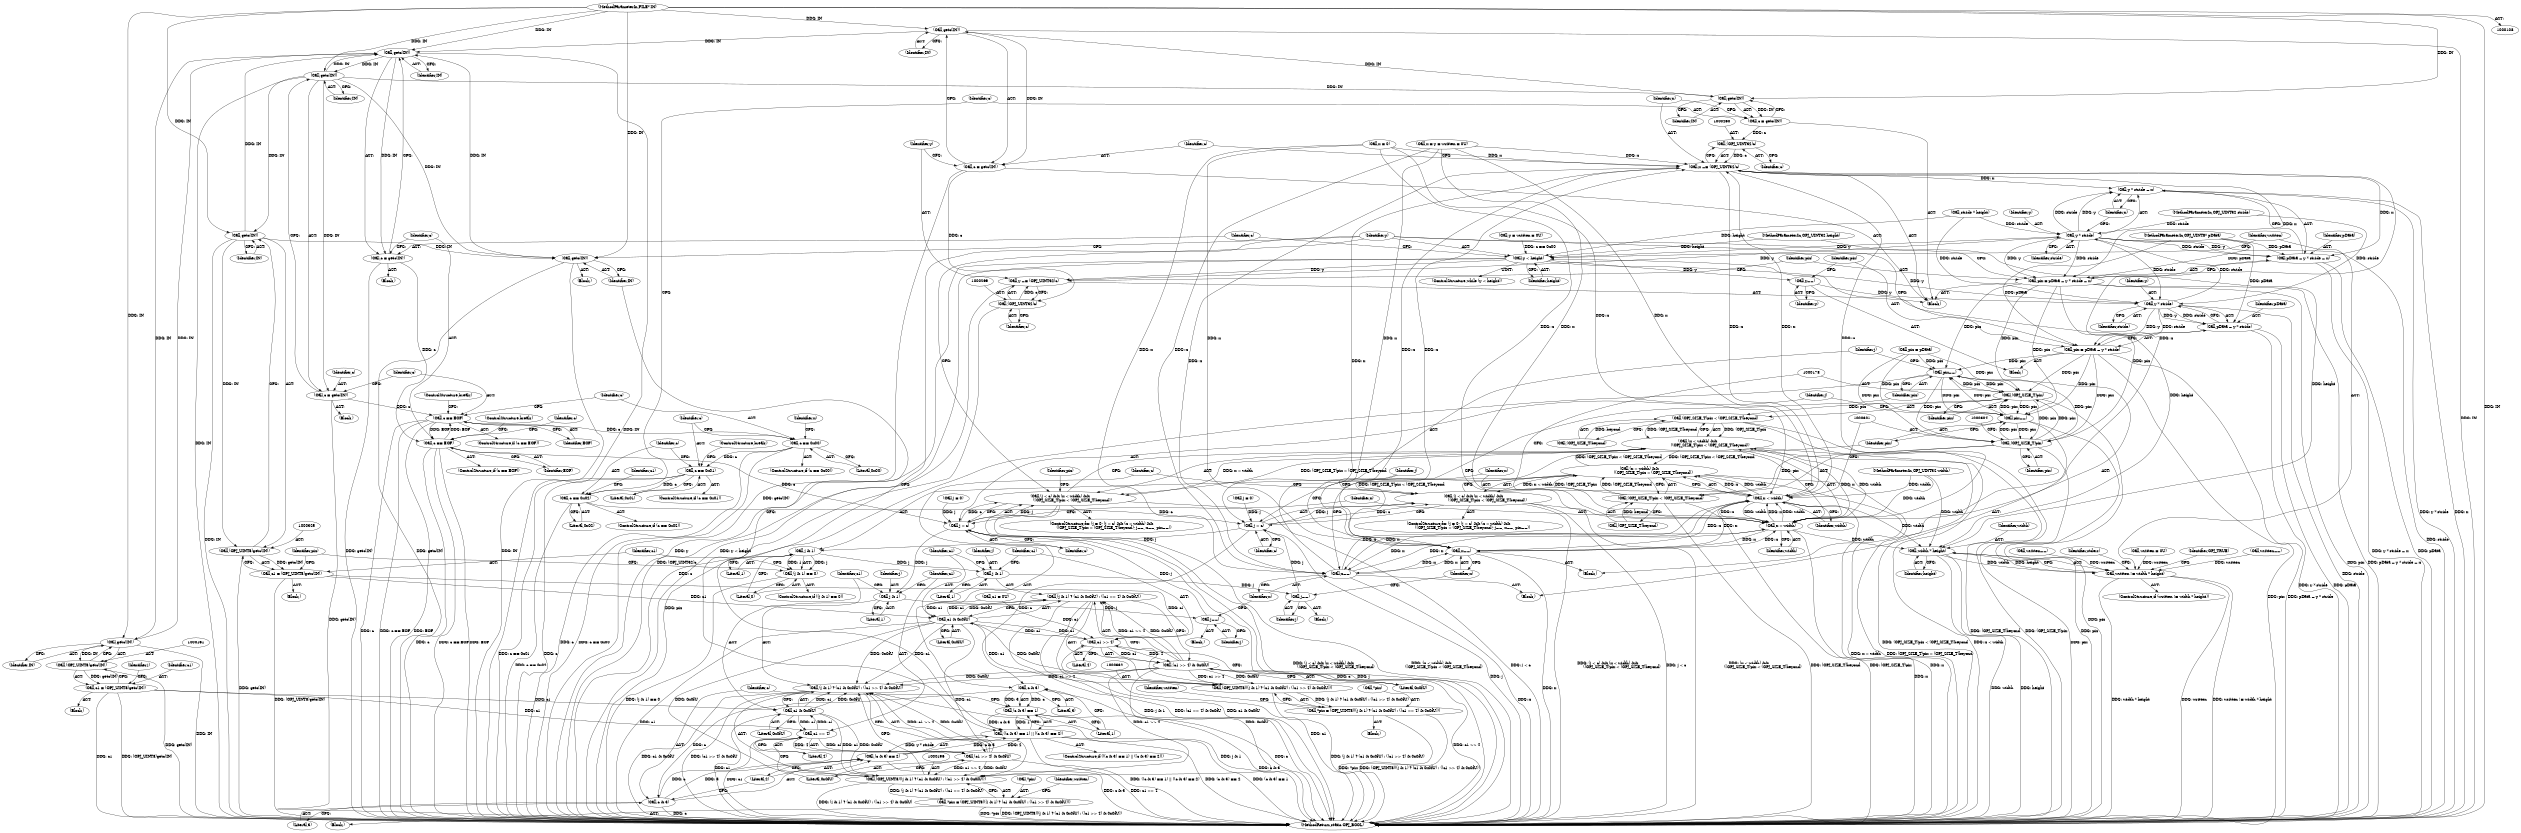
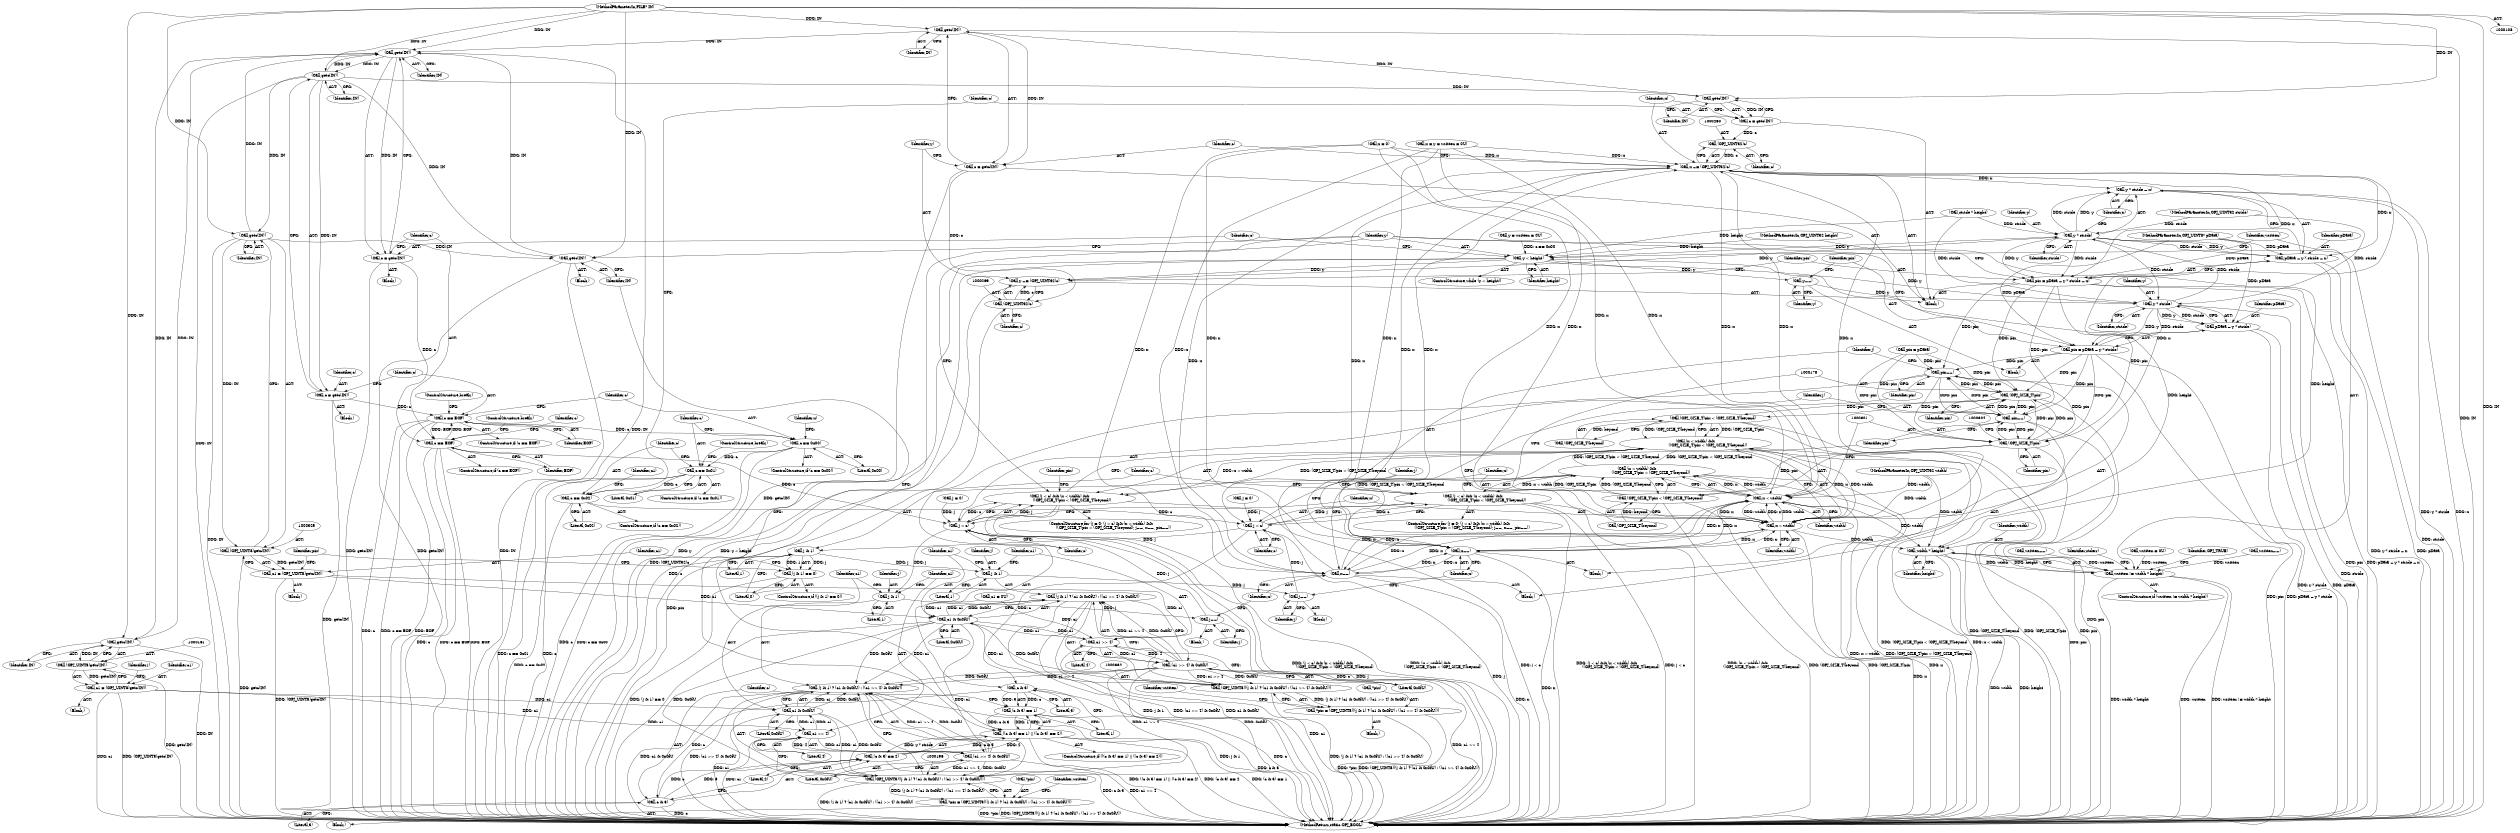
(1508, 270) -> (1506, 270)
